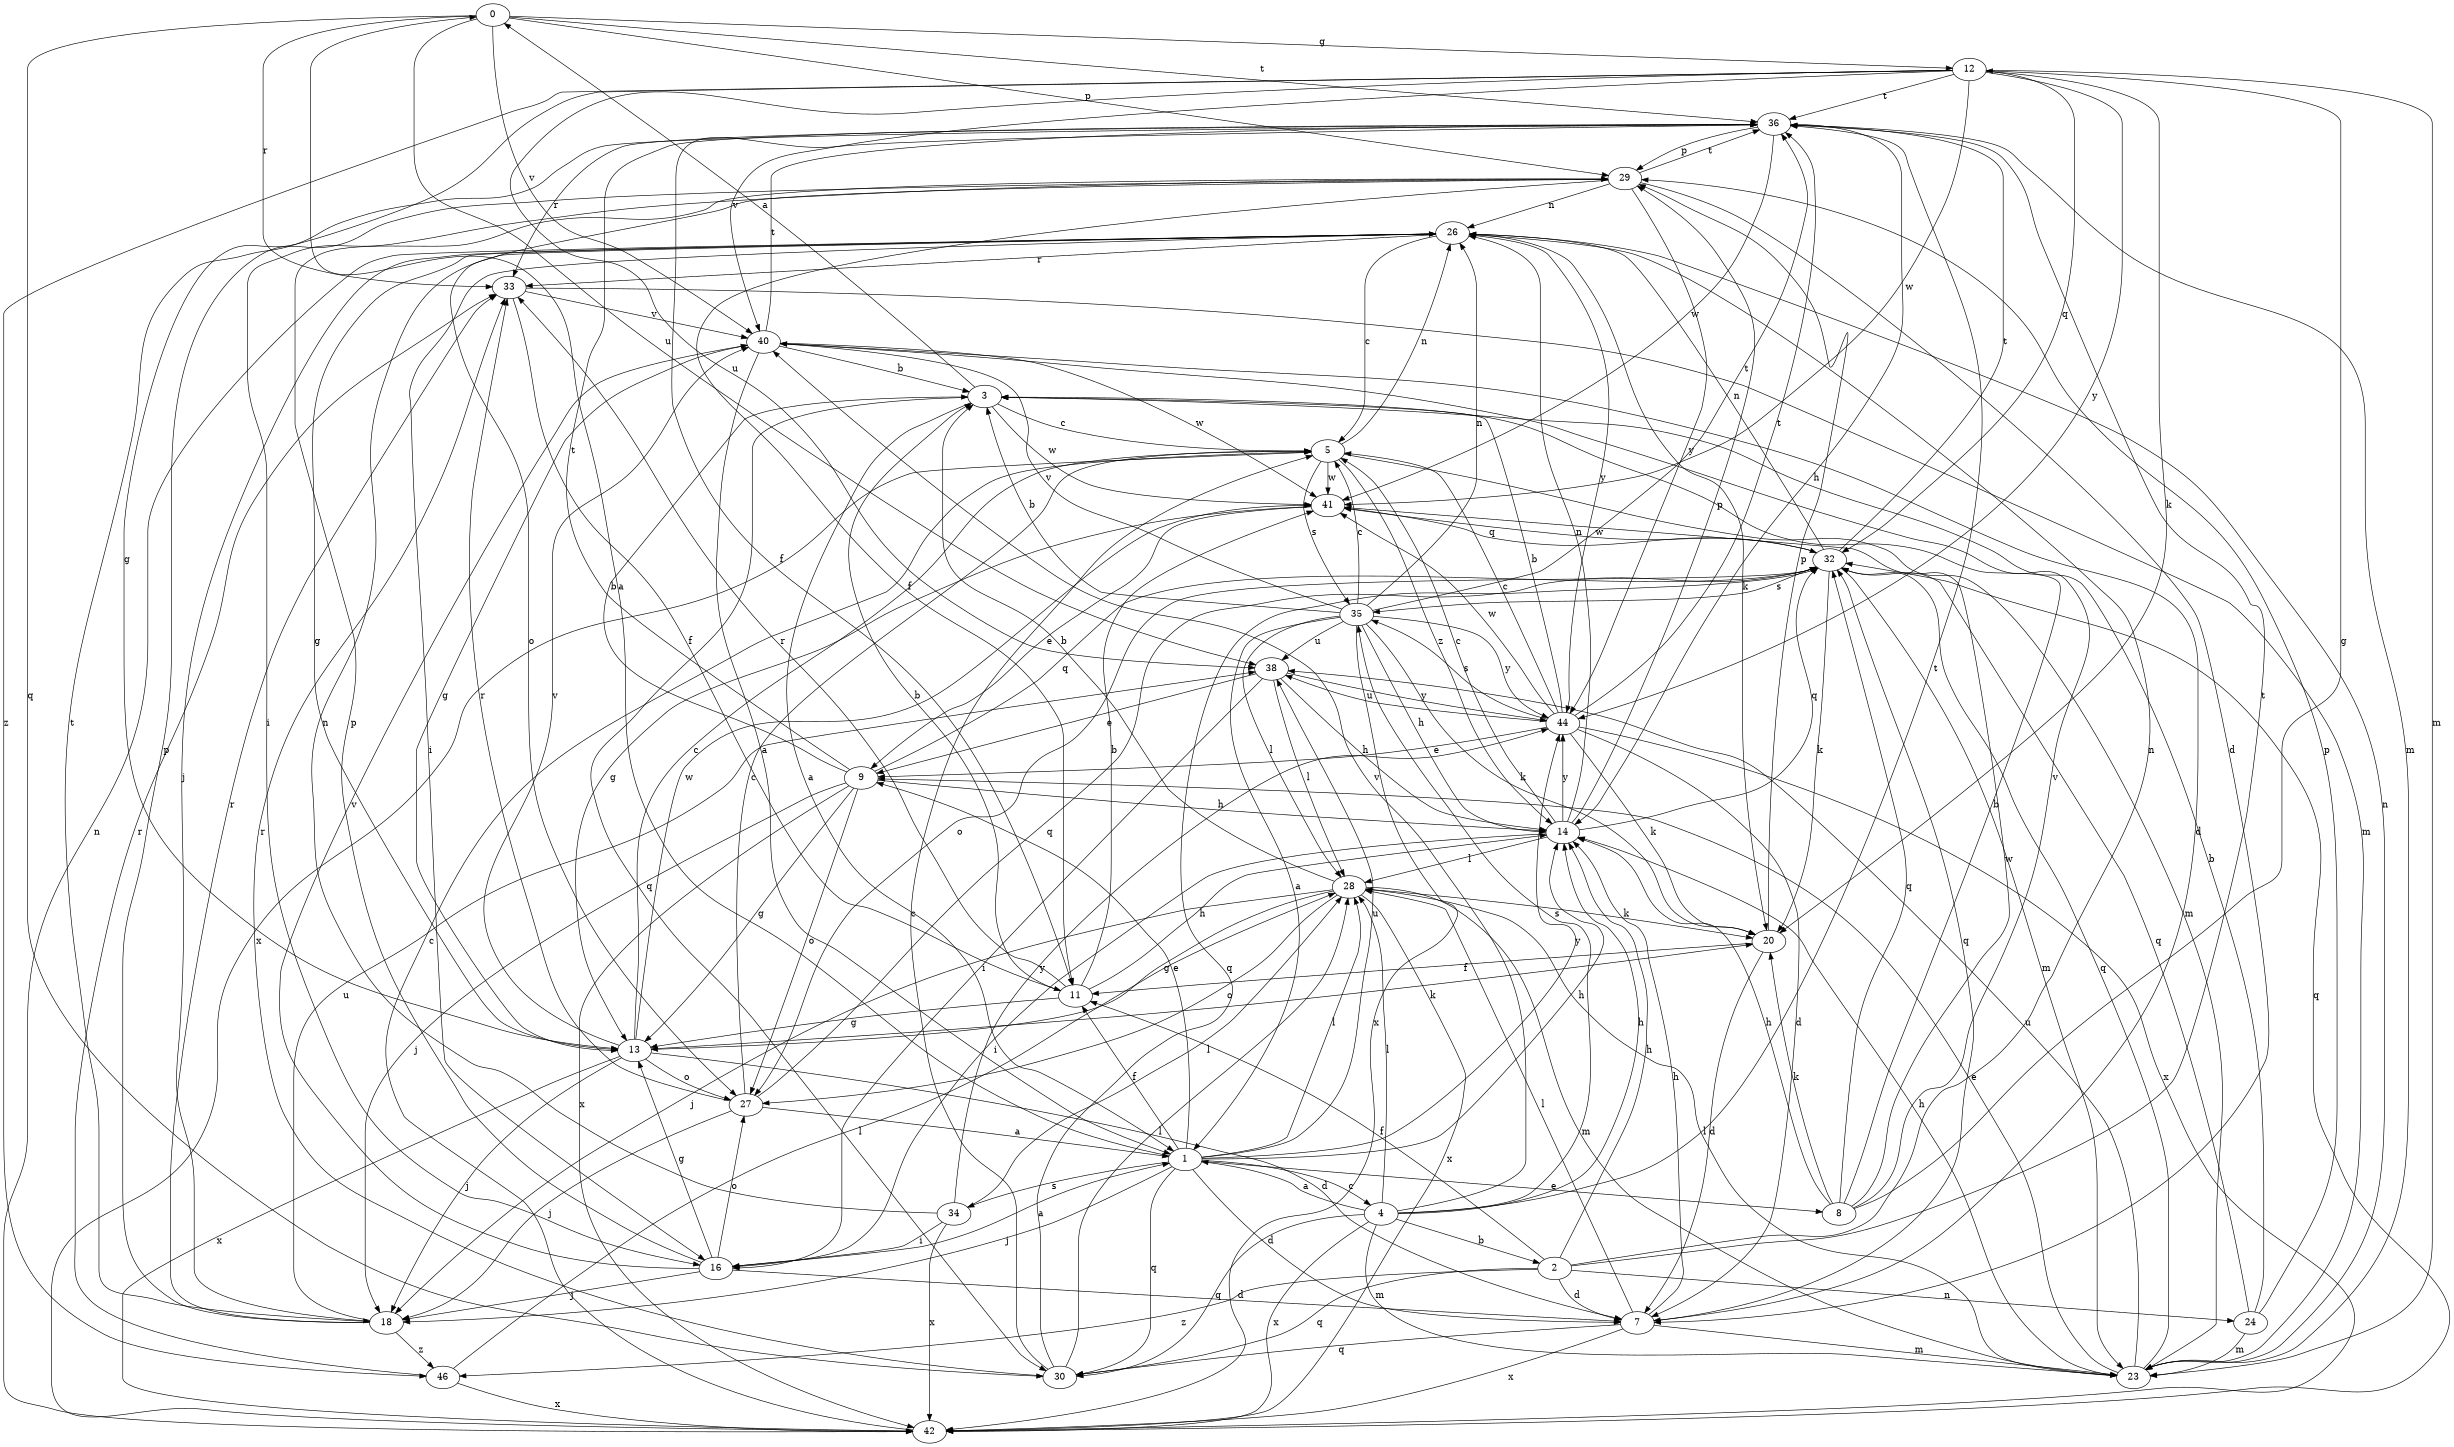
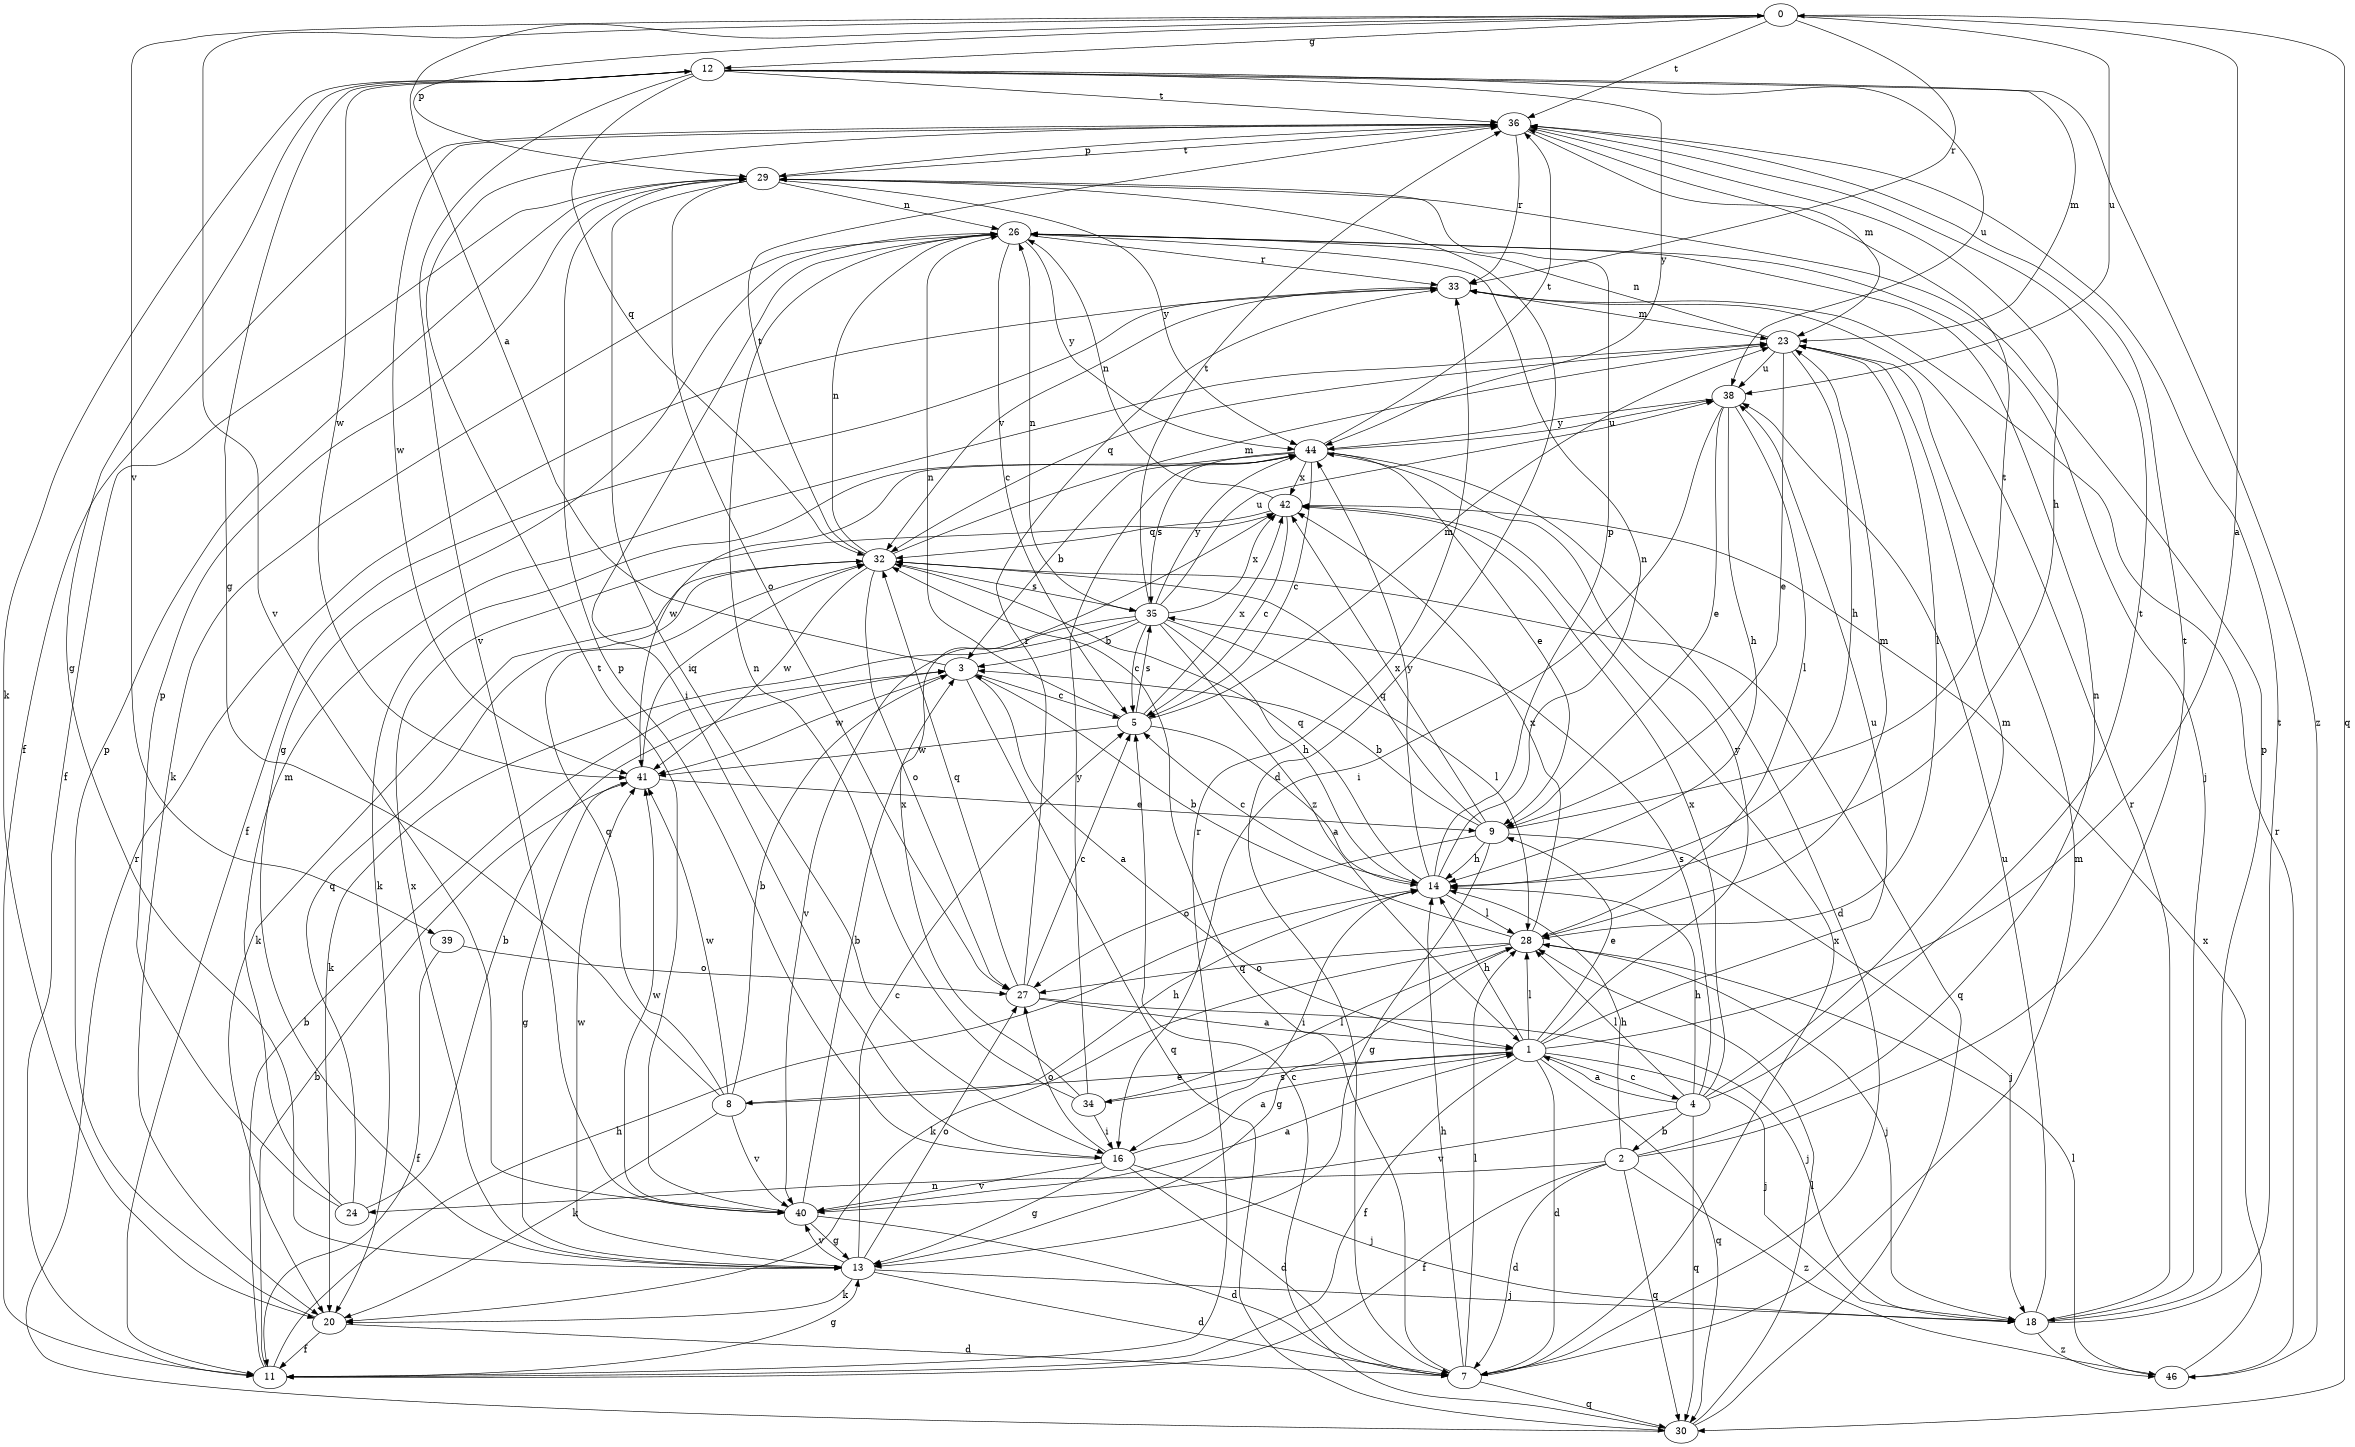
(633, 314) -> (1130, 347)
none -> (447, 941)
